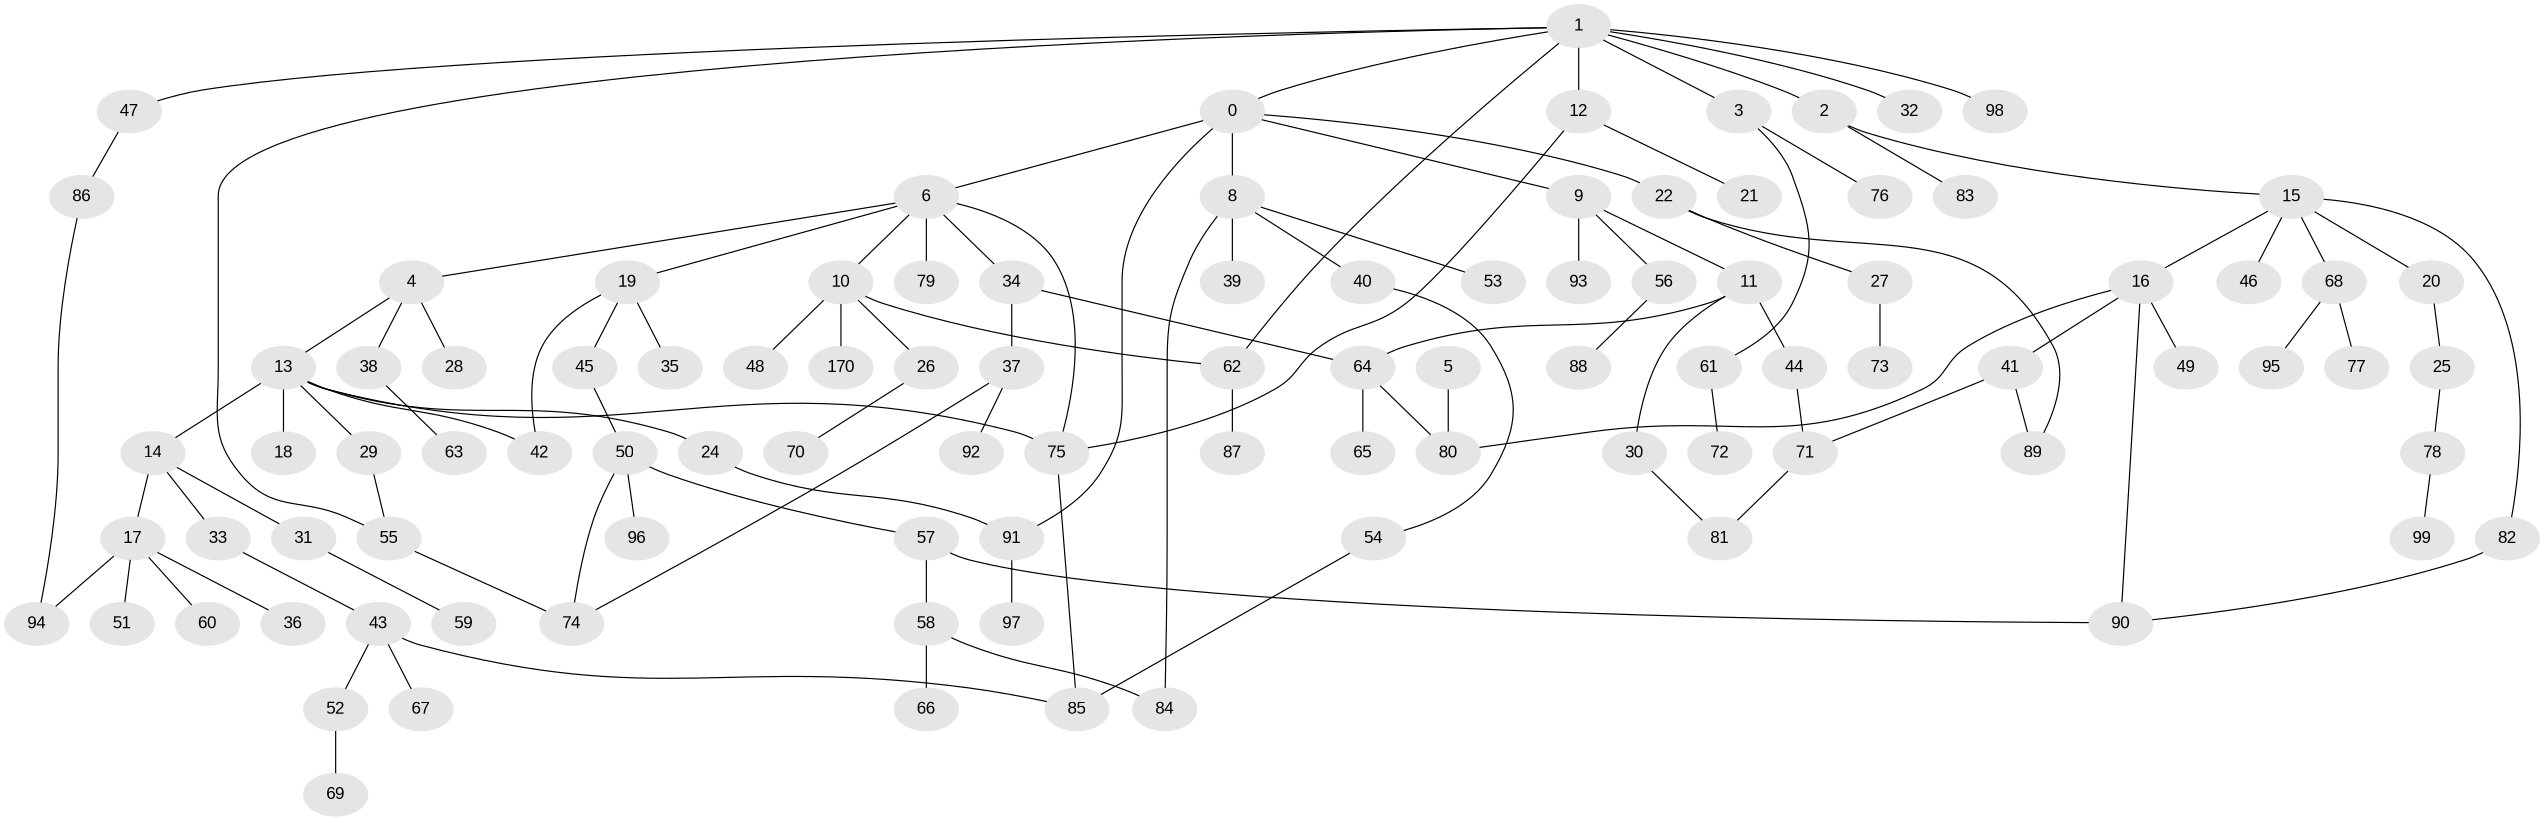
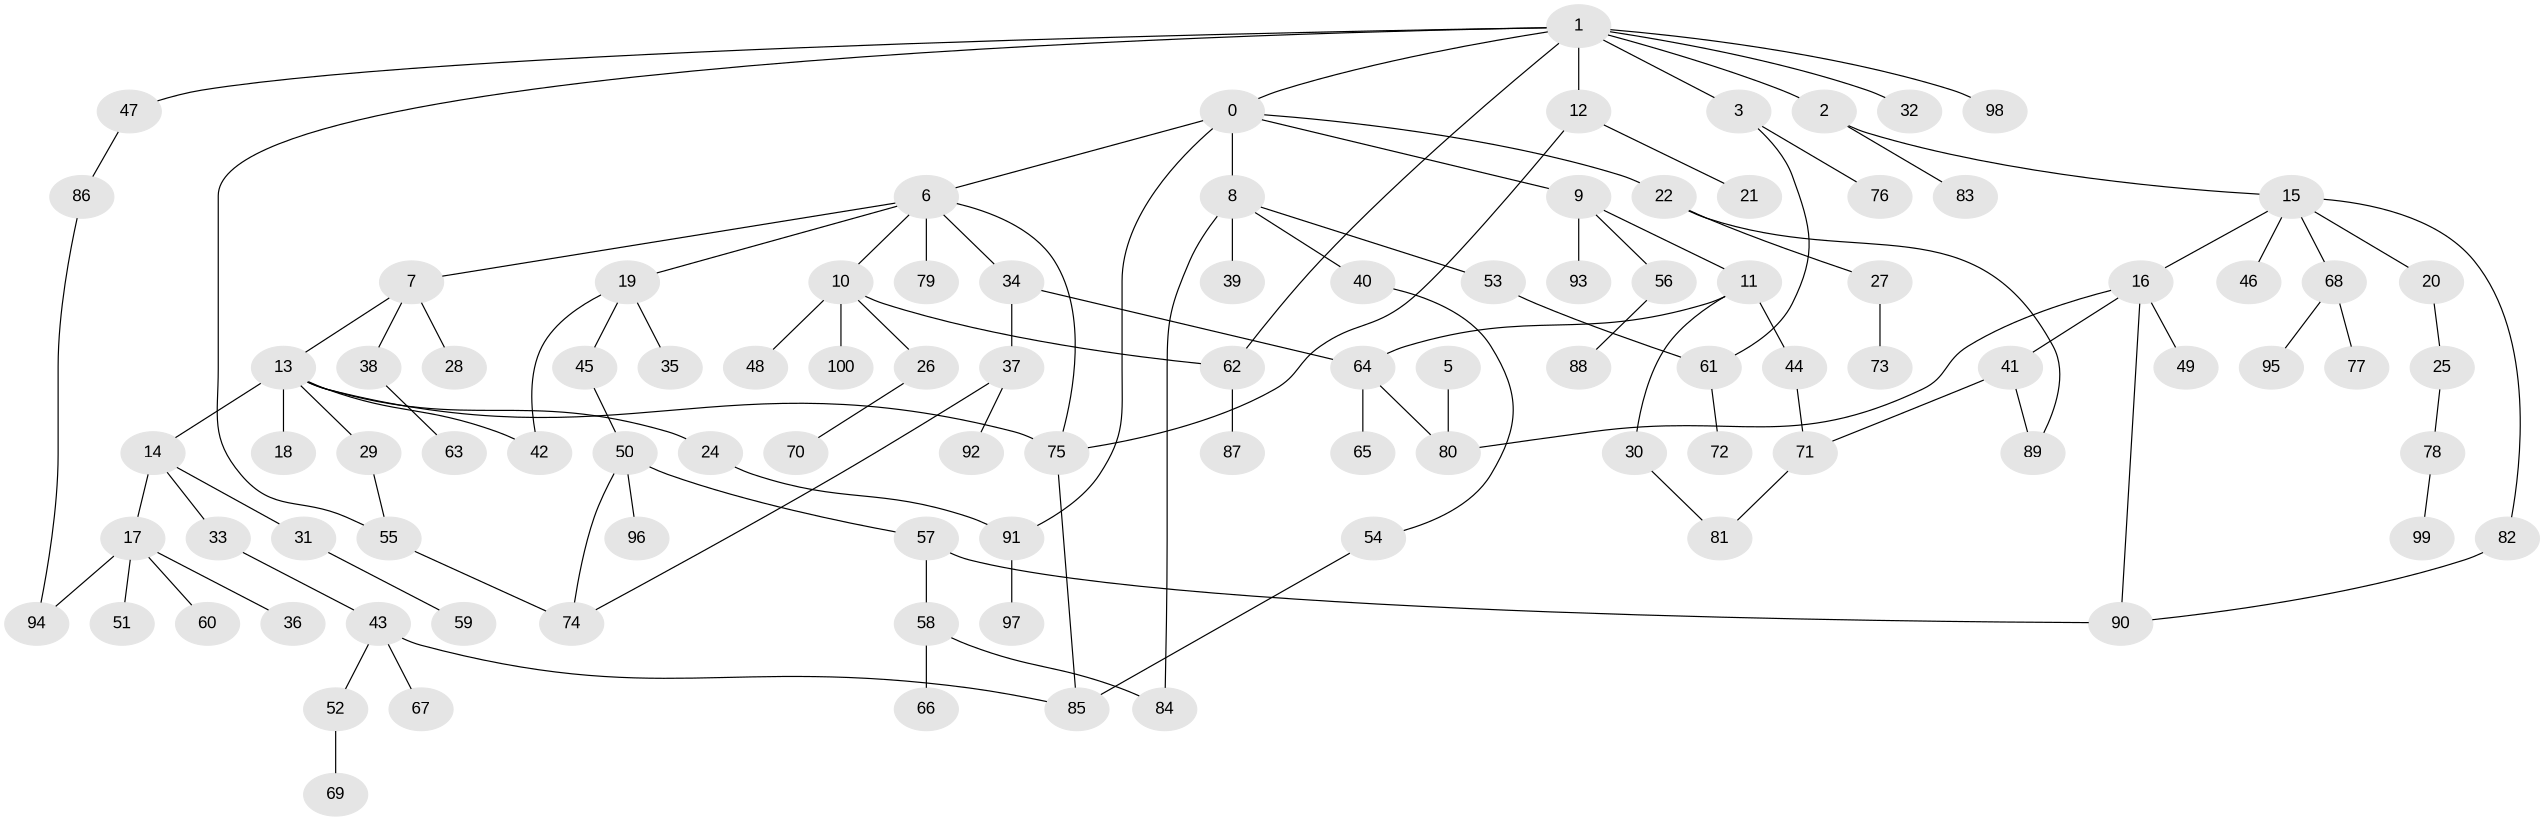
(412, 282) -> (412, 282)
none -> (1624, 337)
(841, 368) -> (841, 368)
